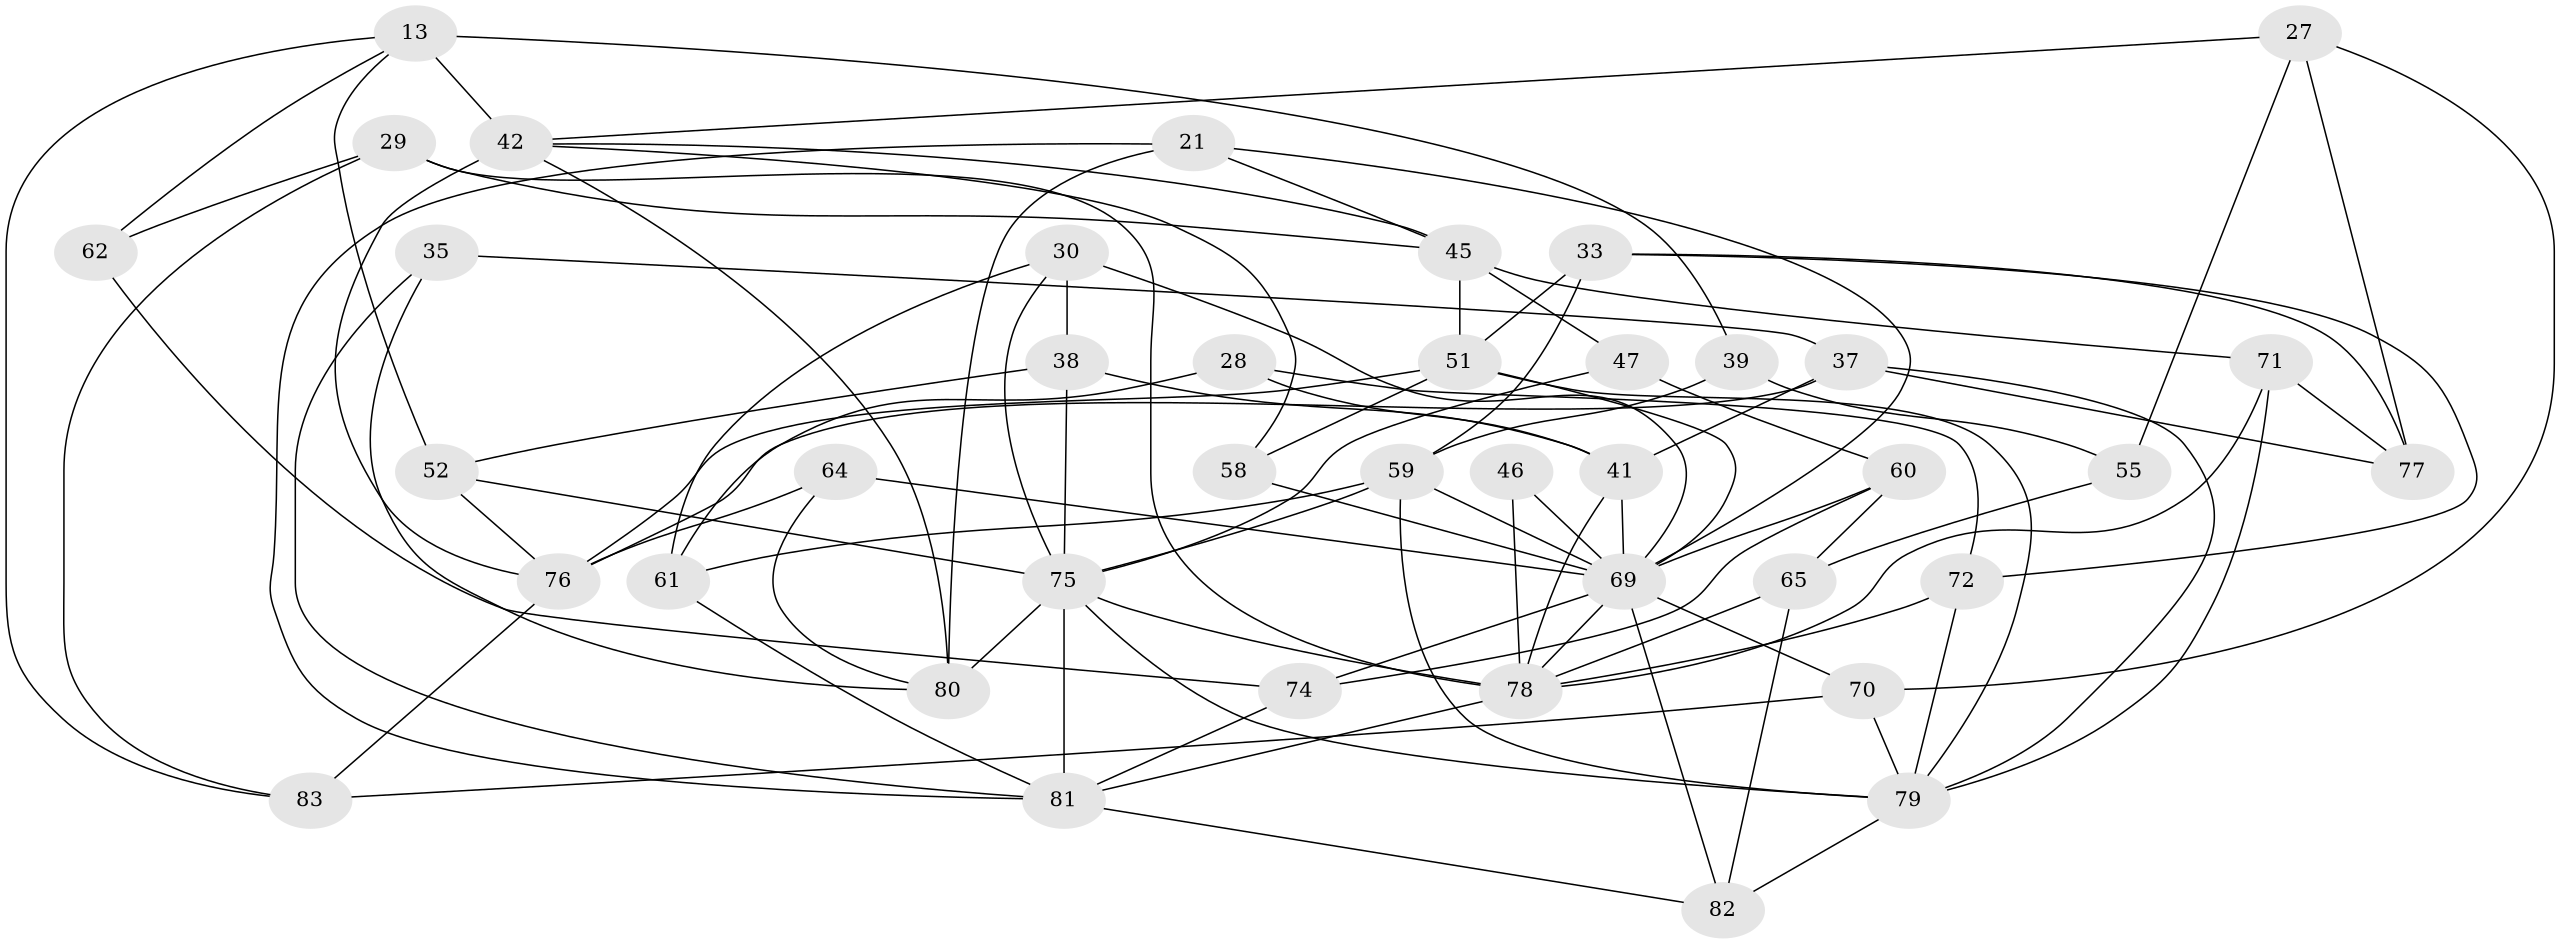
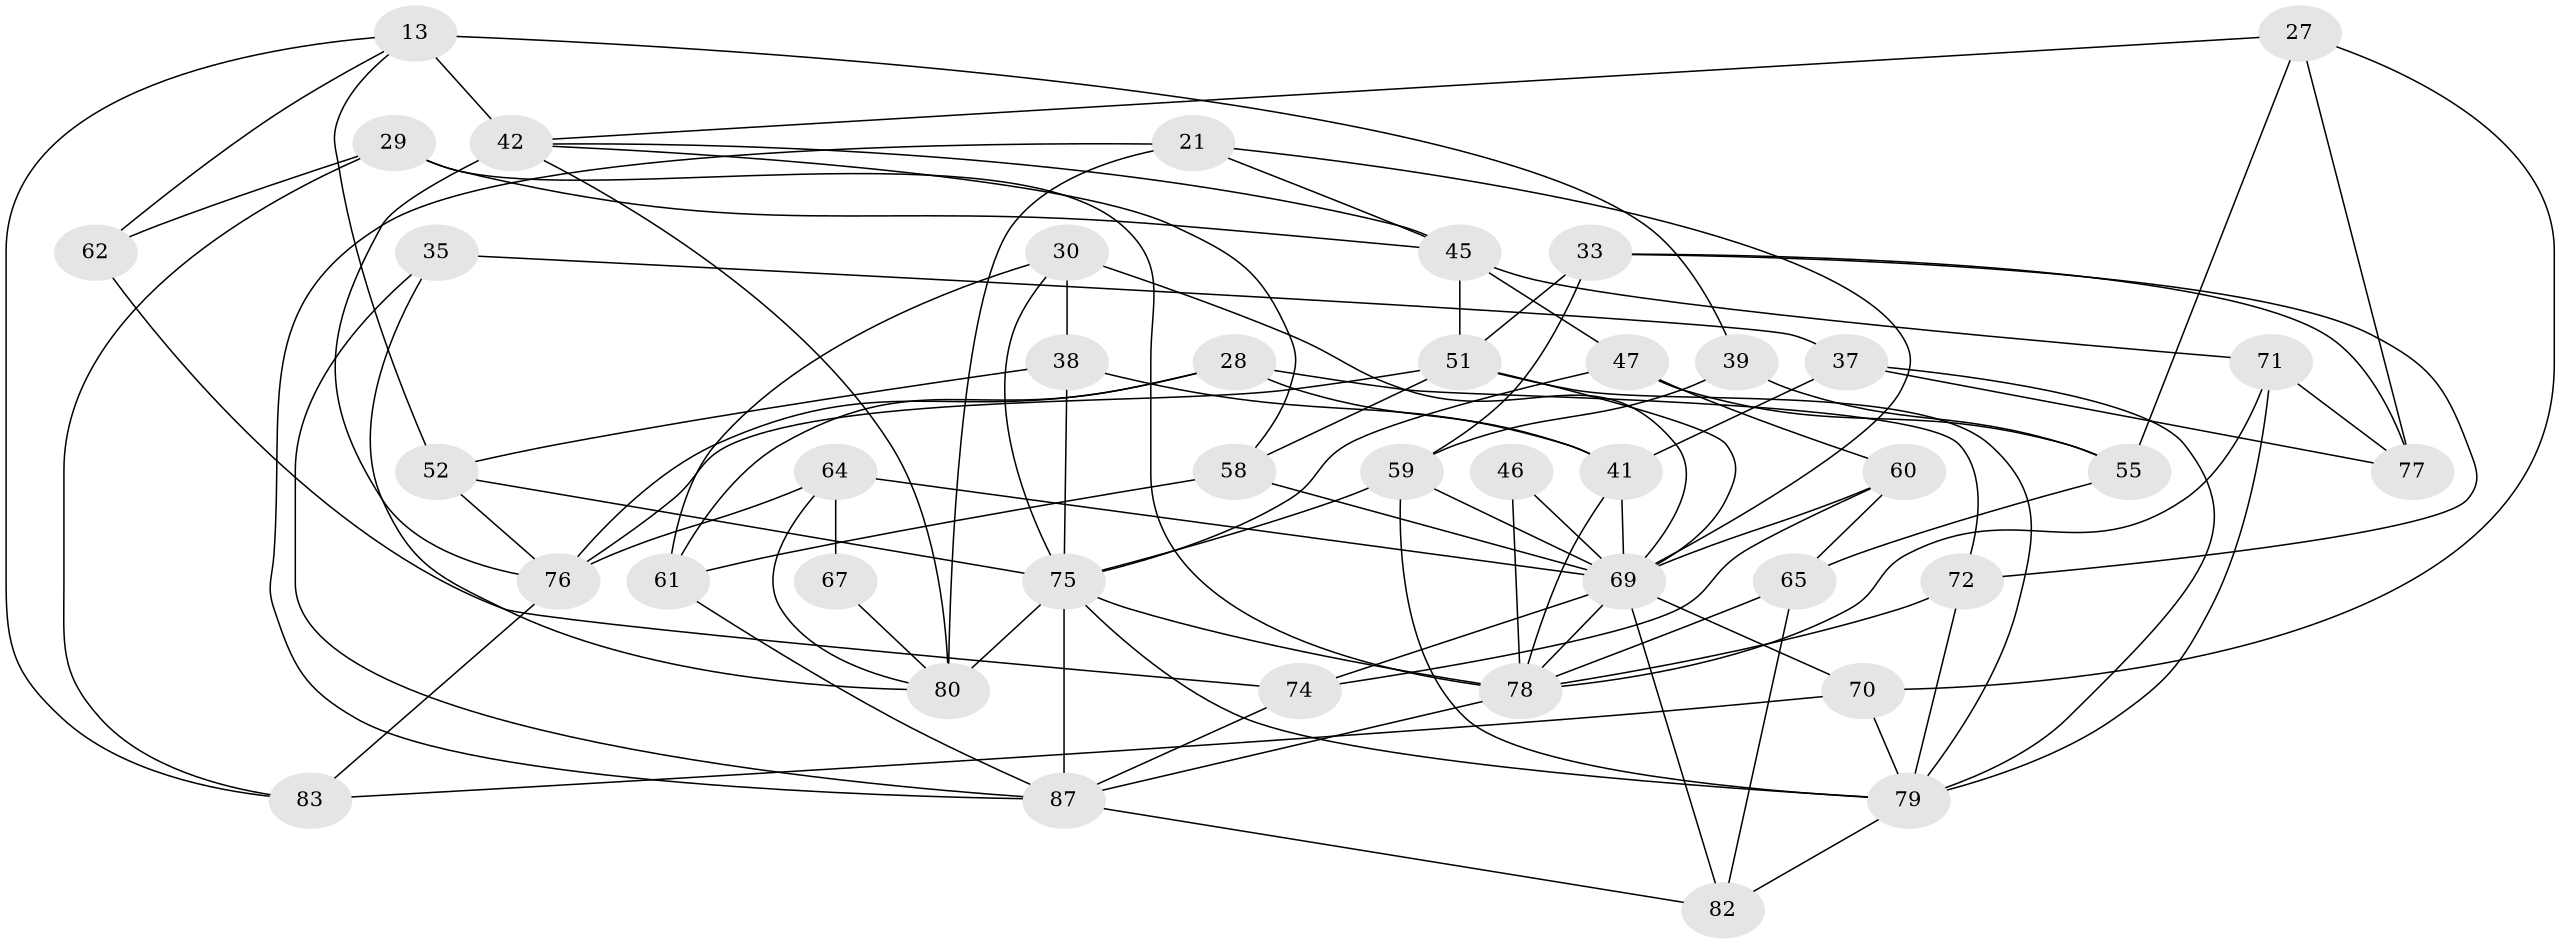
(1184, 403) -> (832, 408)
none -> (1878, 419)
(1052, 526) -> (938, 524)
none -> (836, 581)
(1064, 801) -> (1064, 801)
